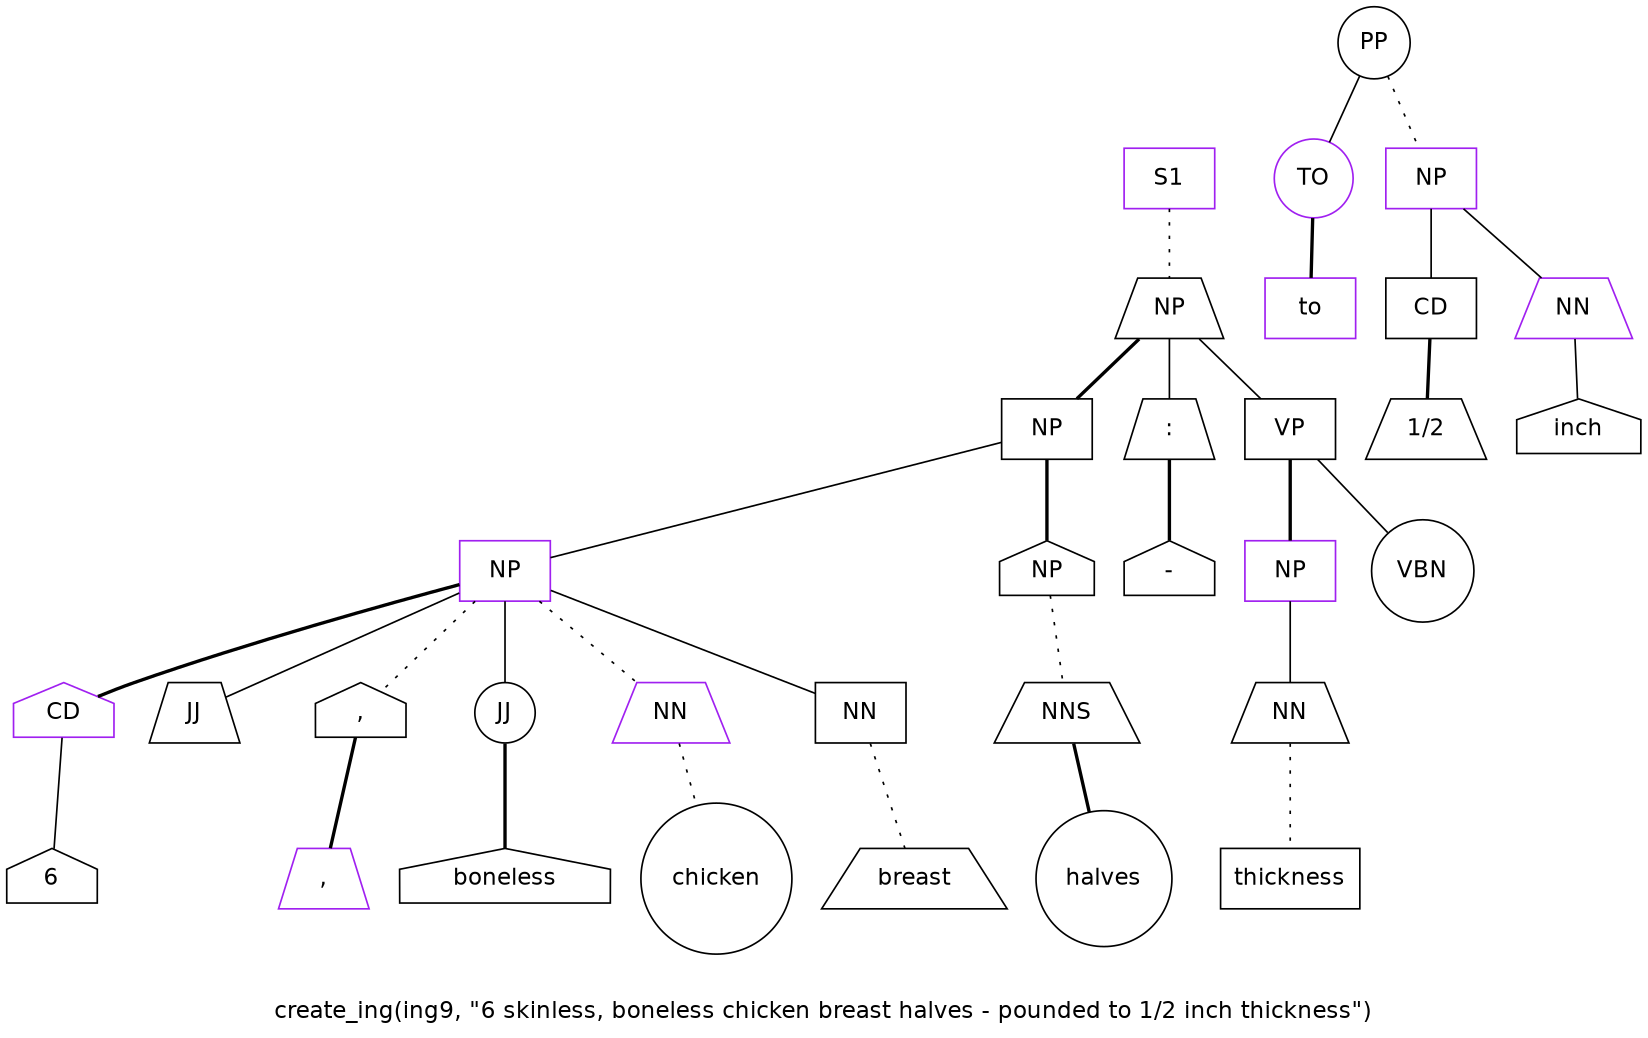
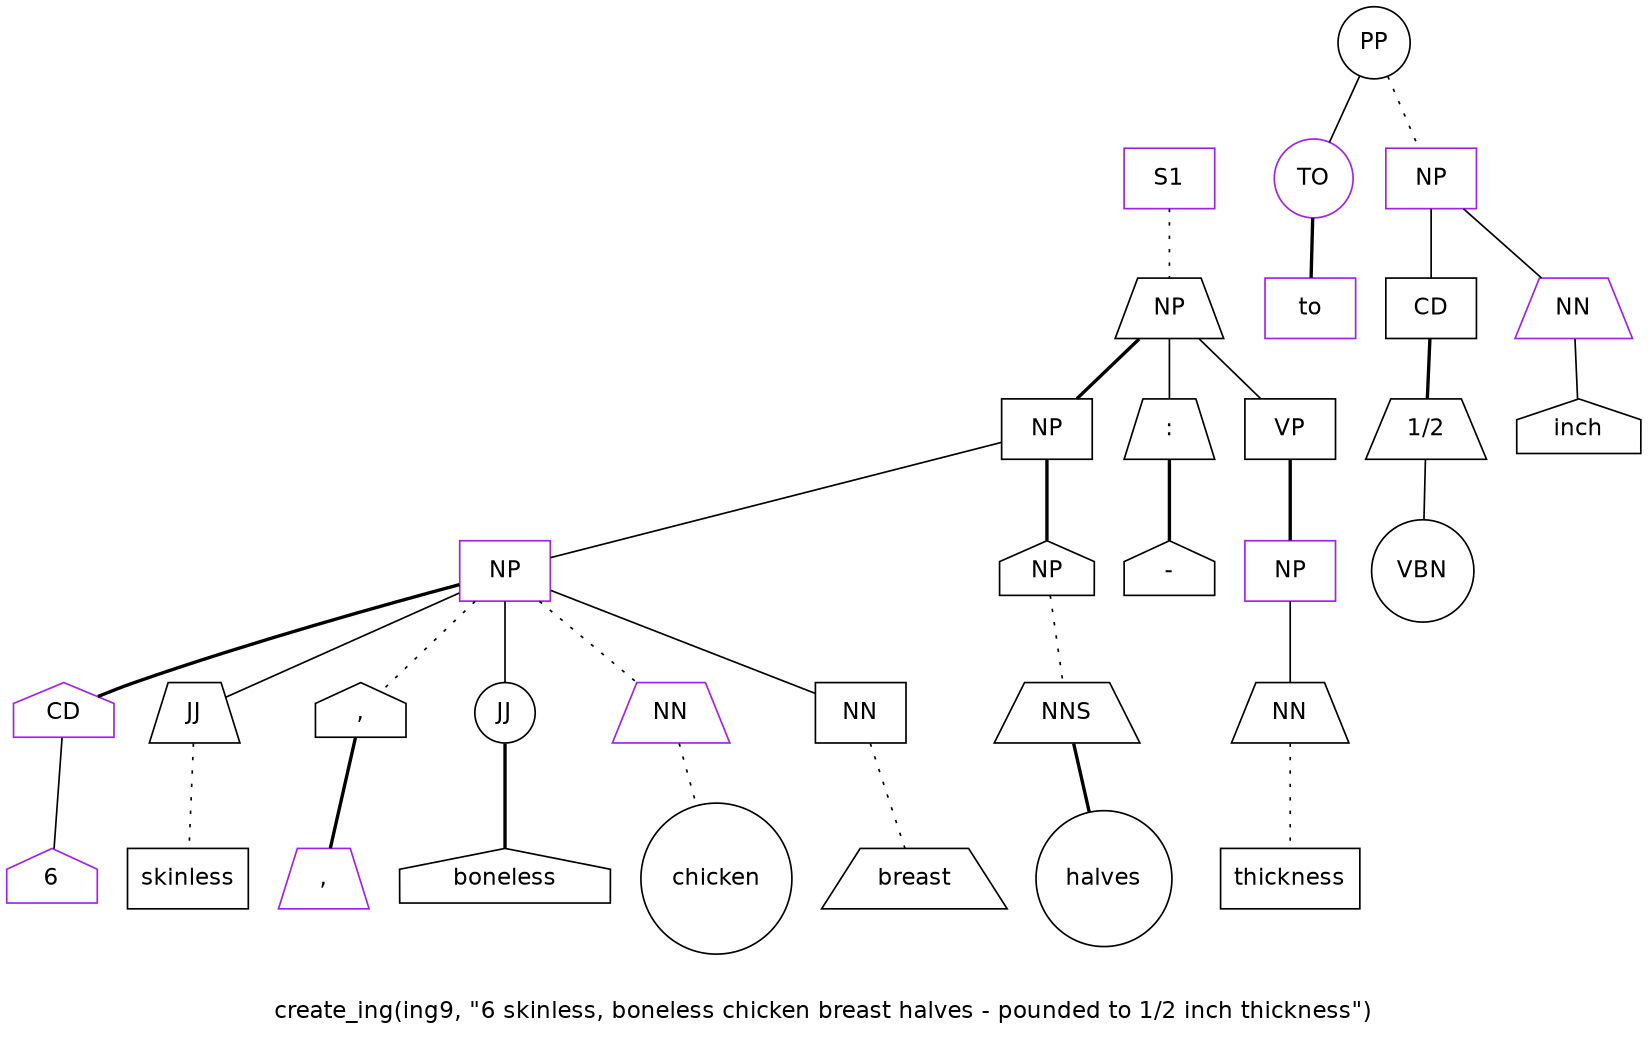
(1353, 496) -> (1425, 489)
(52, 879) -> (52, 879)
none -> (188, 879)
